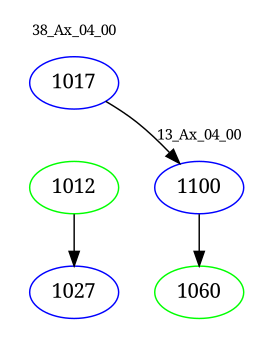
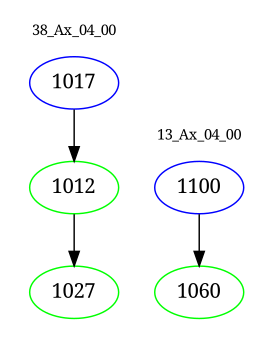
(152, 135) -> (74, 128)
(74, 292) -> (74, 292)
